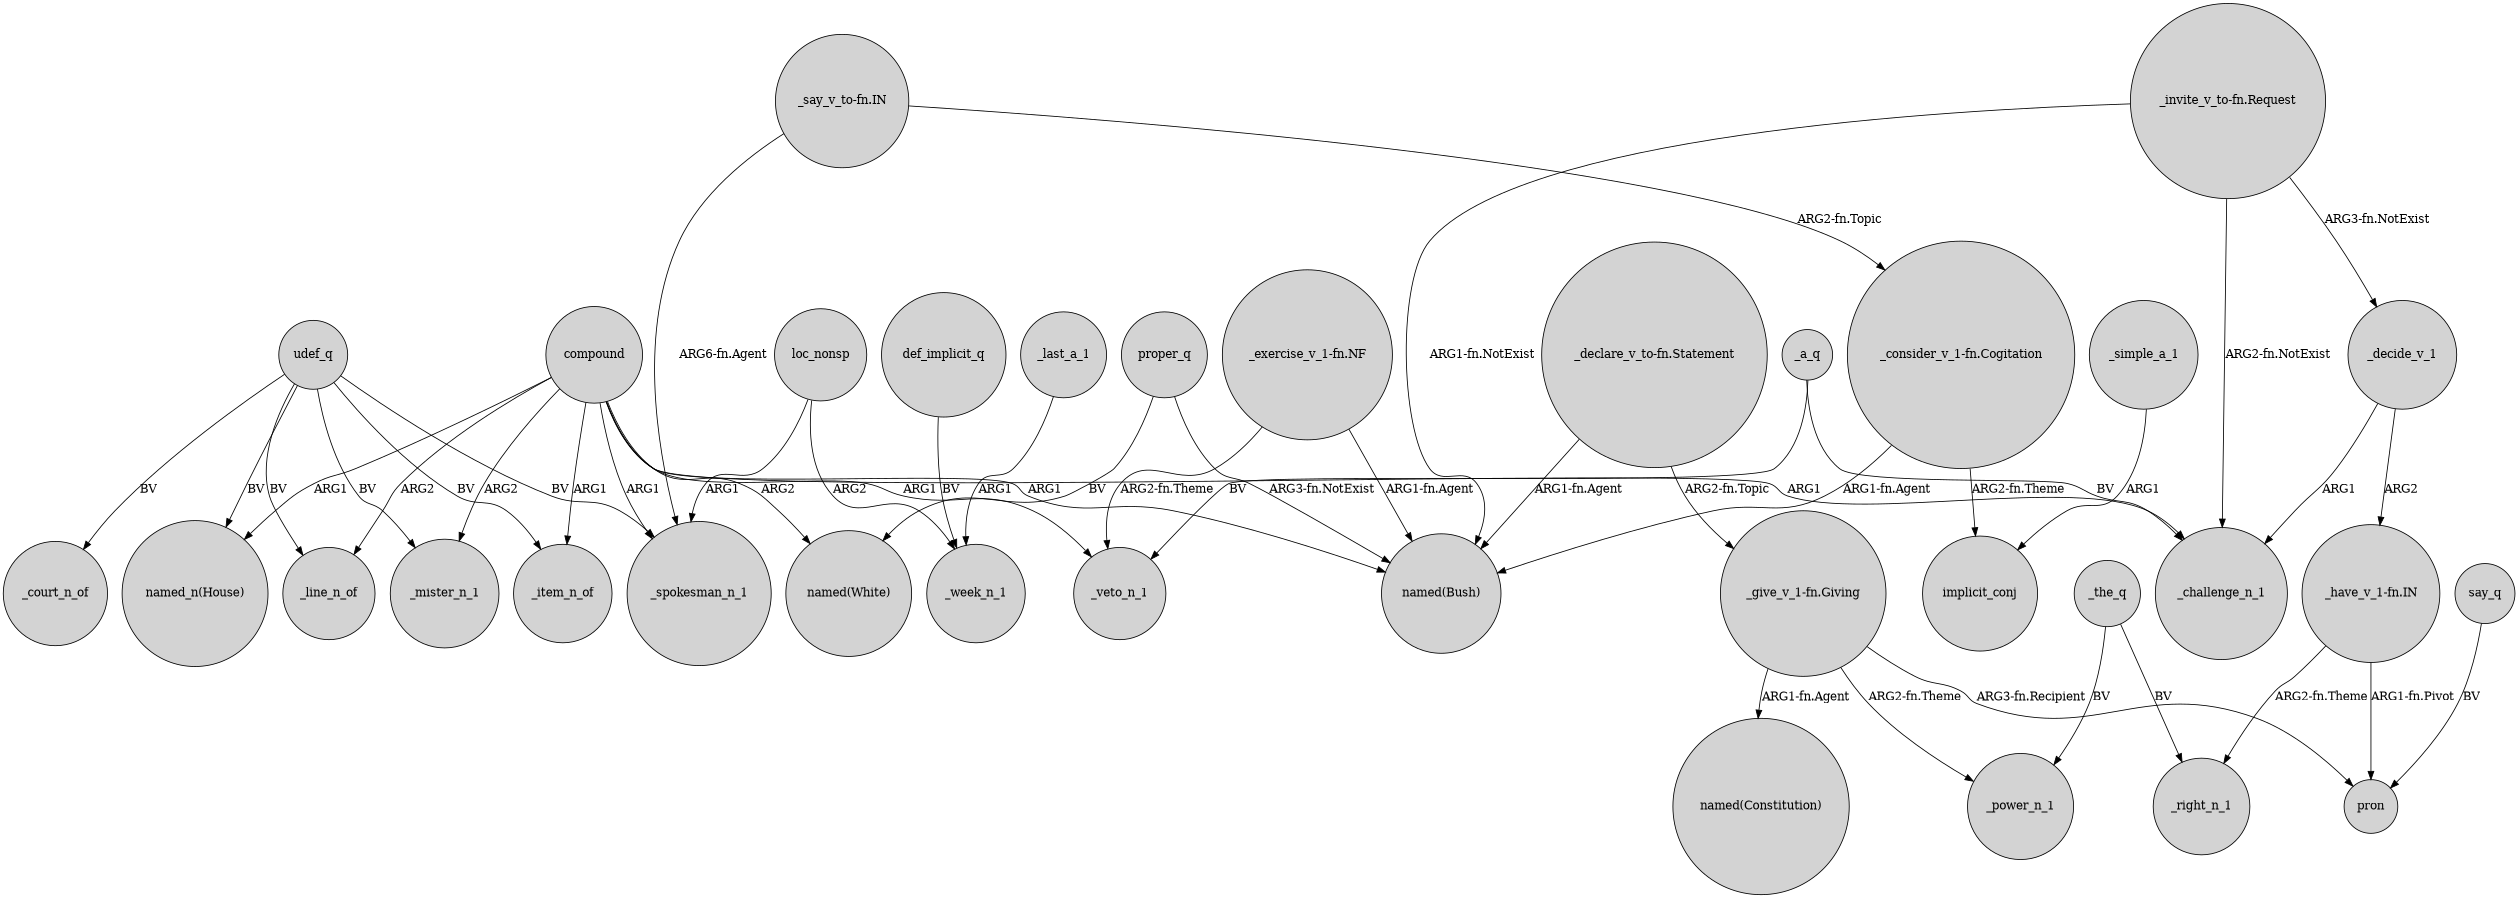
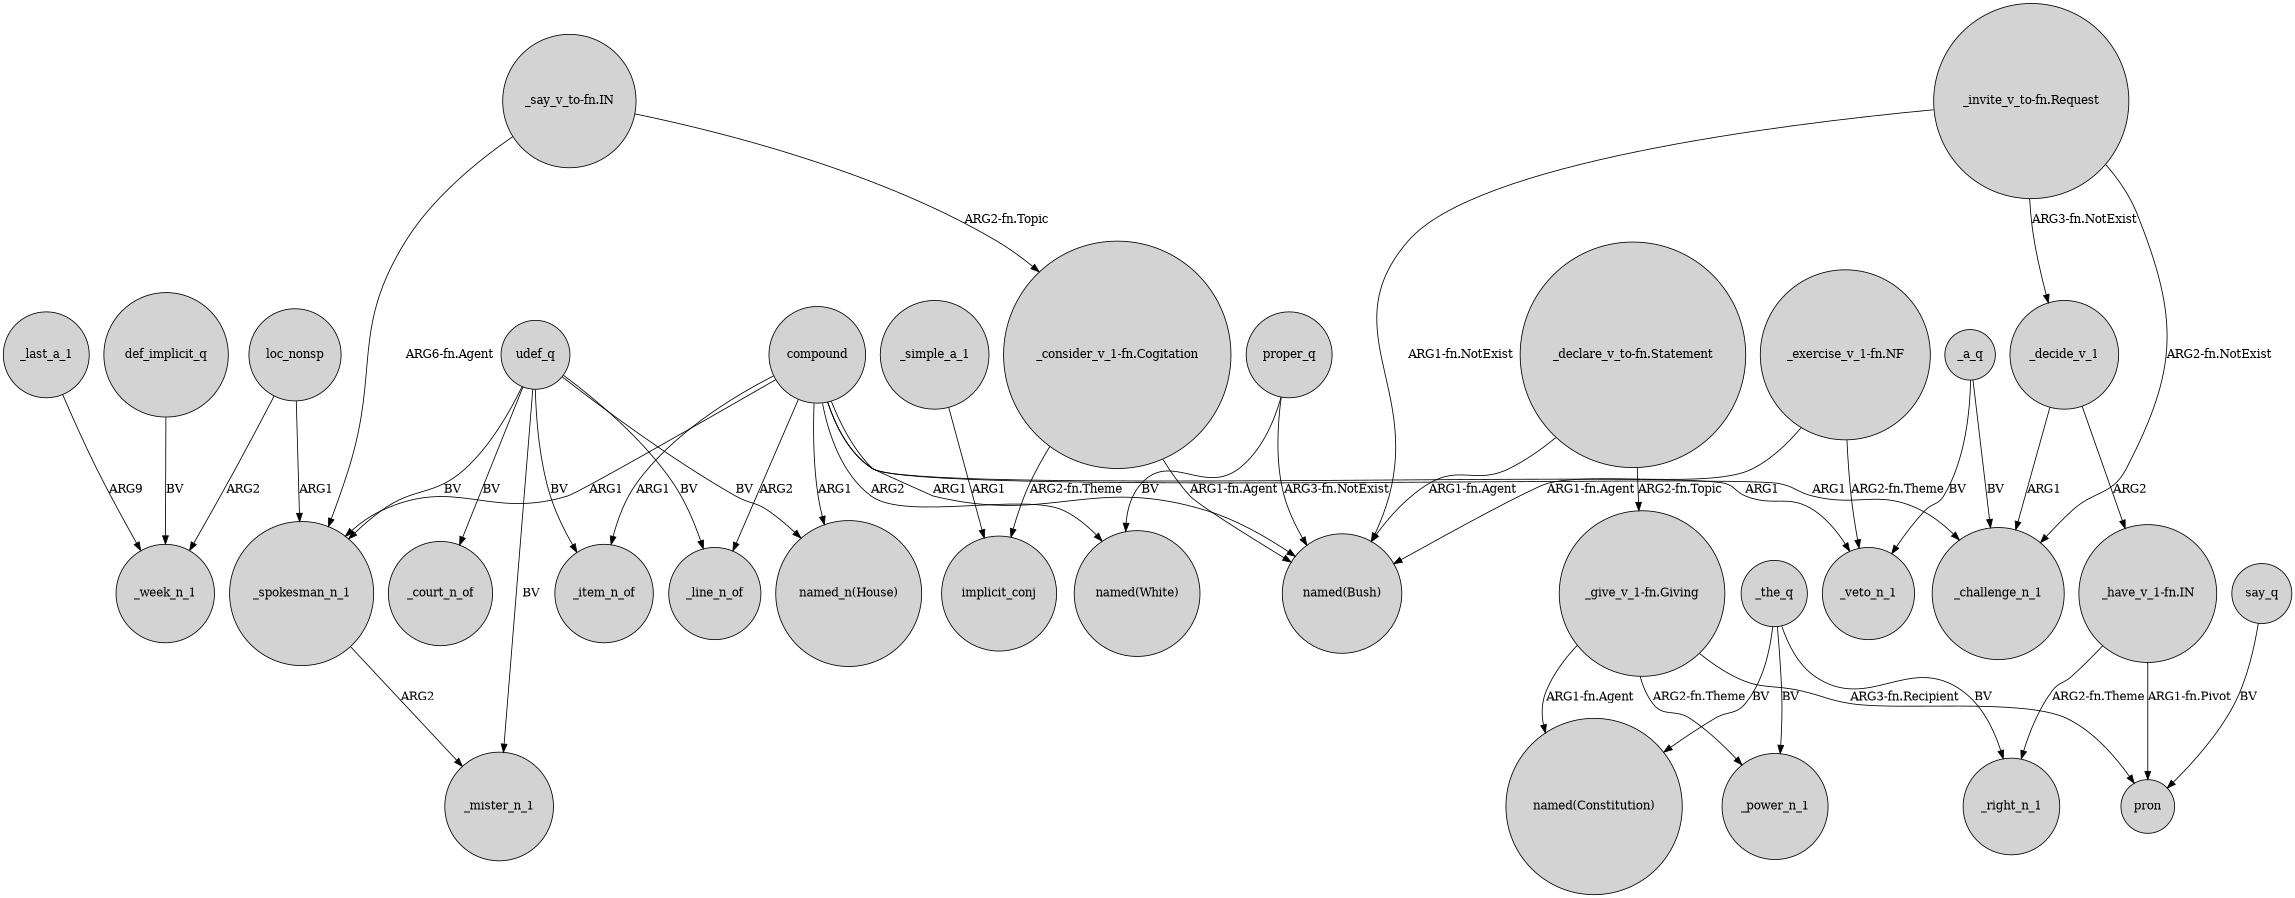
(503, 456) -> (404, 703)
(995, 490) -> (126, 490)
none -> (1744, 705)
